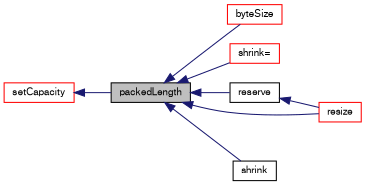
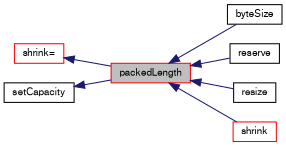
(255, 14) -> (255, 14)
(209, 71) -> (93, 63)
(39, 93) -> (39, 93)
(151, 93) -> (151, 73)
(305, 104) -> none
(340, 112) -> (255, 93)
(255, 171) -> (255, 132)
